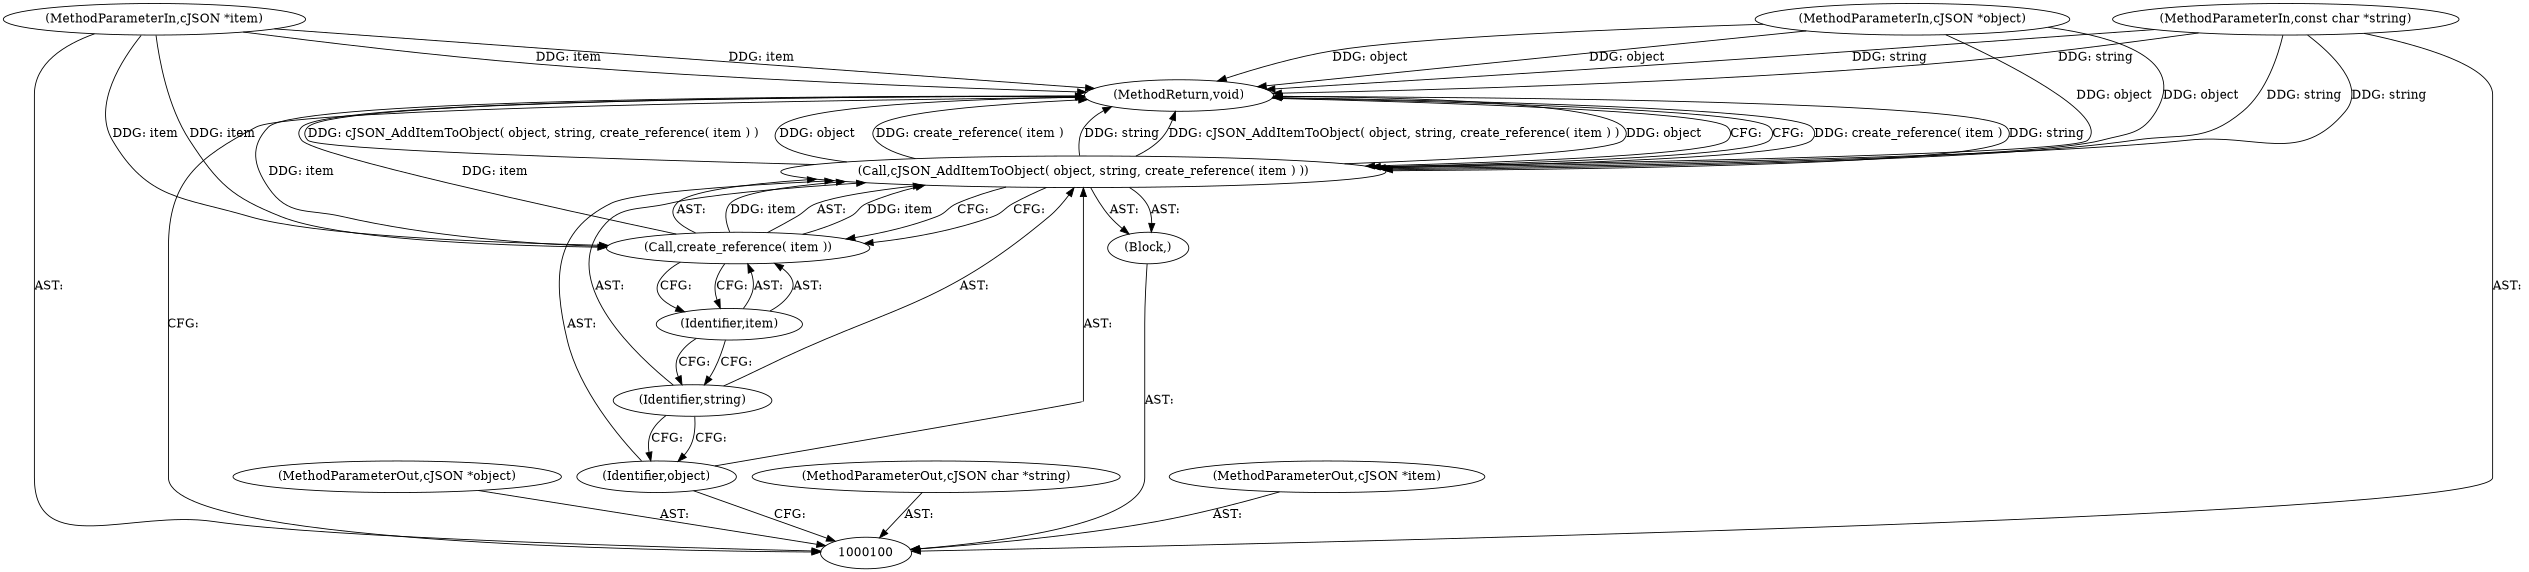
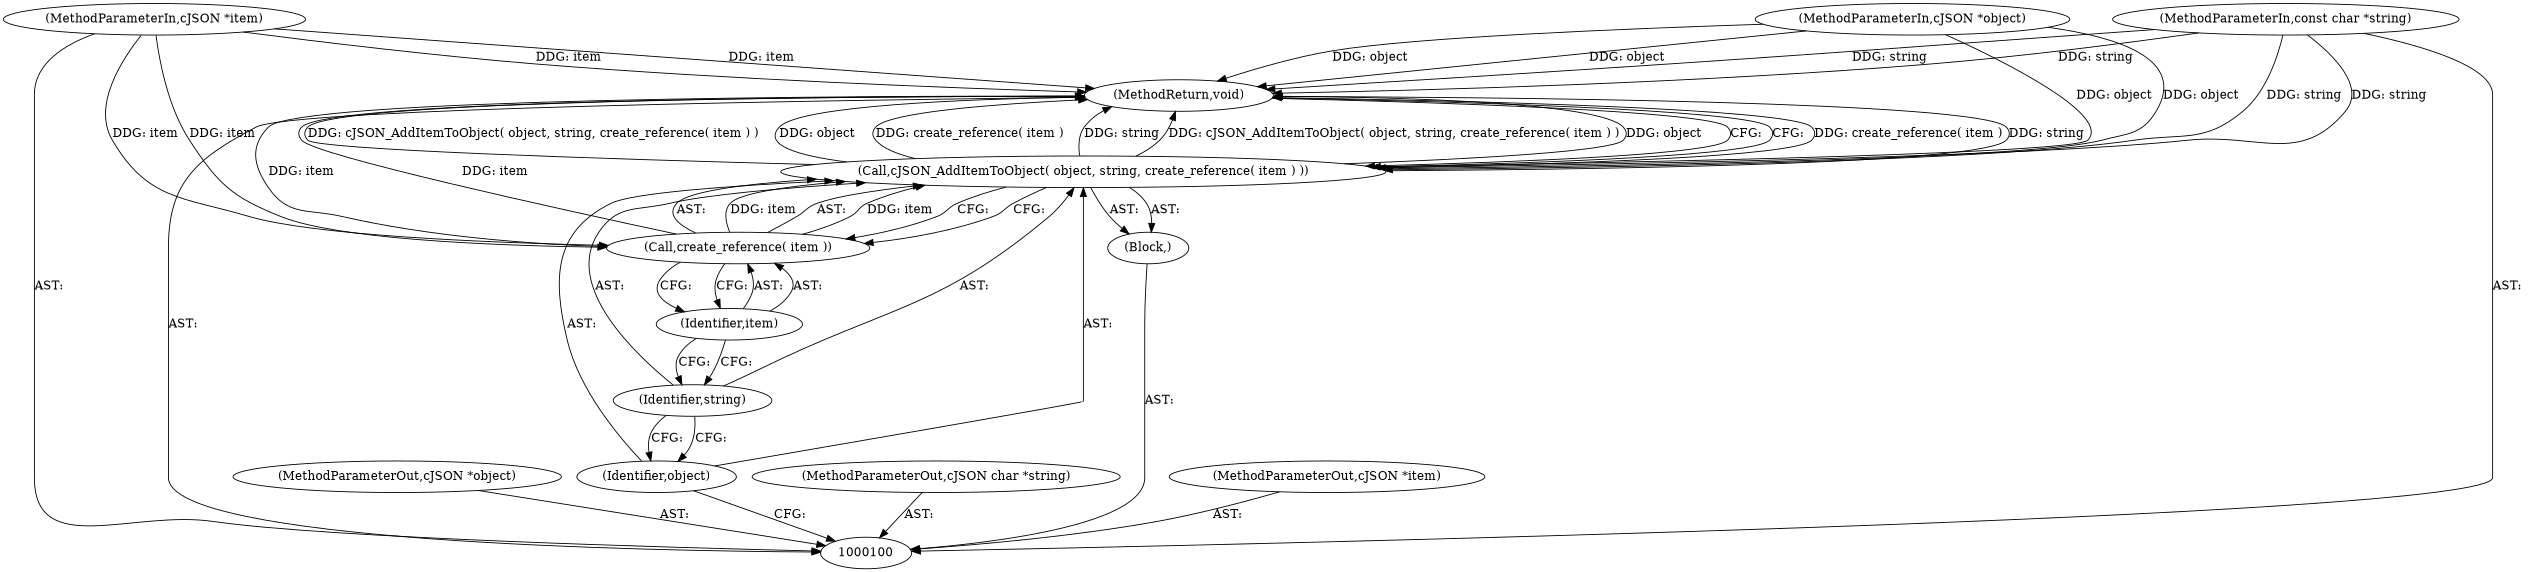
(185, 324) -> (185, 324)
